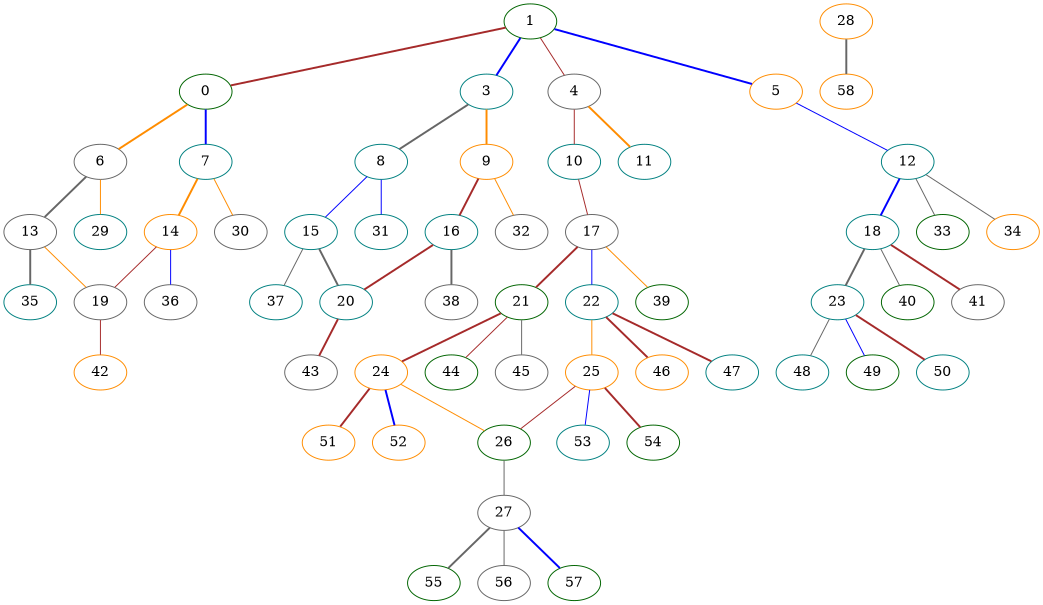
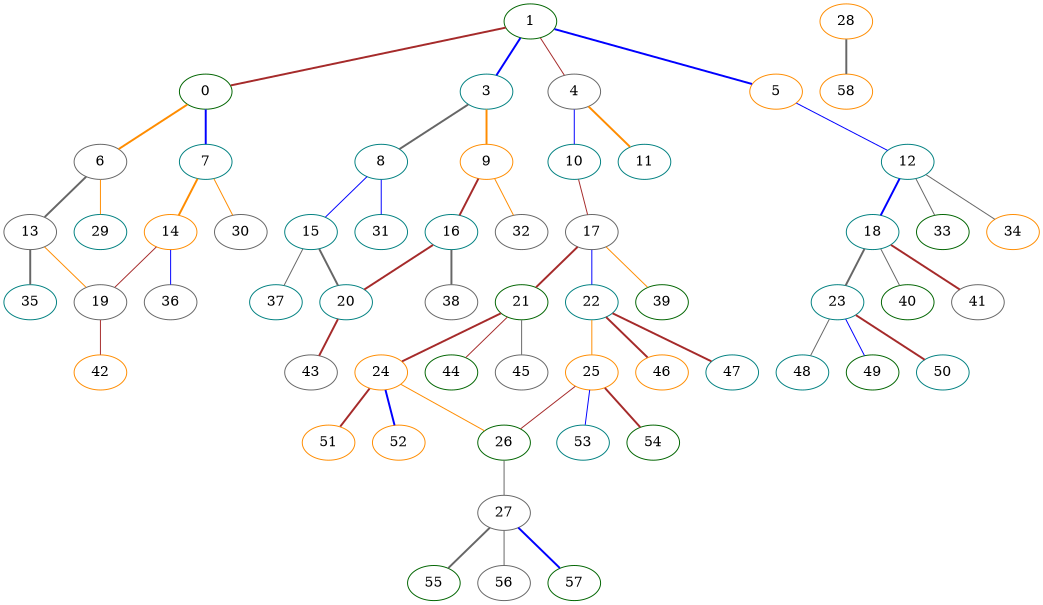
(574, 127) -> (574, 127)
